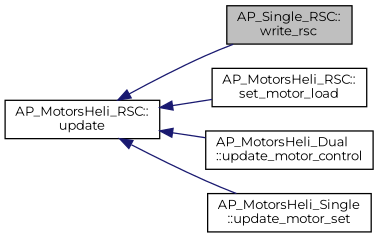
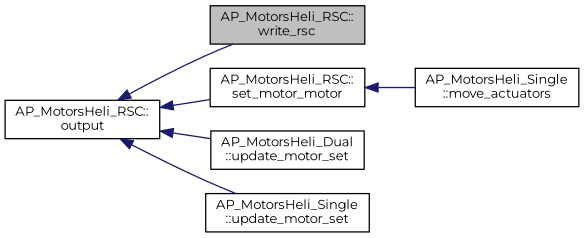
(289, 25) -> (288, 25)
(289, 88) -> (288, 88)
none -> (497, 88)
(82, 119) -> (82, 119)
(289, 150) -> (288, 150)
